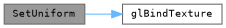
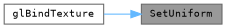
(98, 14) -> (117, 14)
